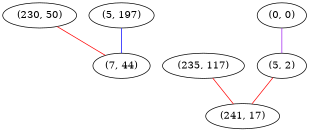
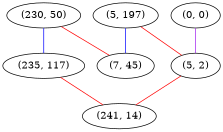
none -> (44, 41)
none -> (161, 41)
(122, 66) -> (126, 66)
(243, 116) -> (119, 116)
